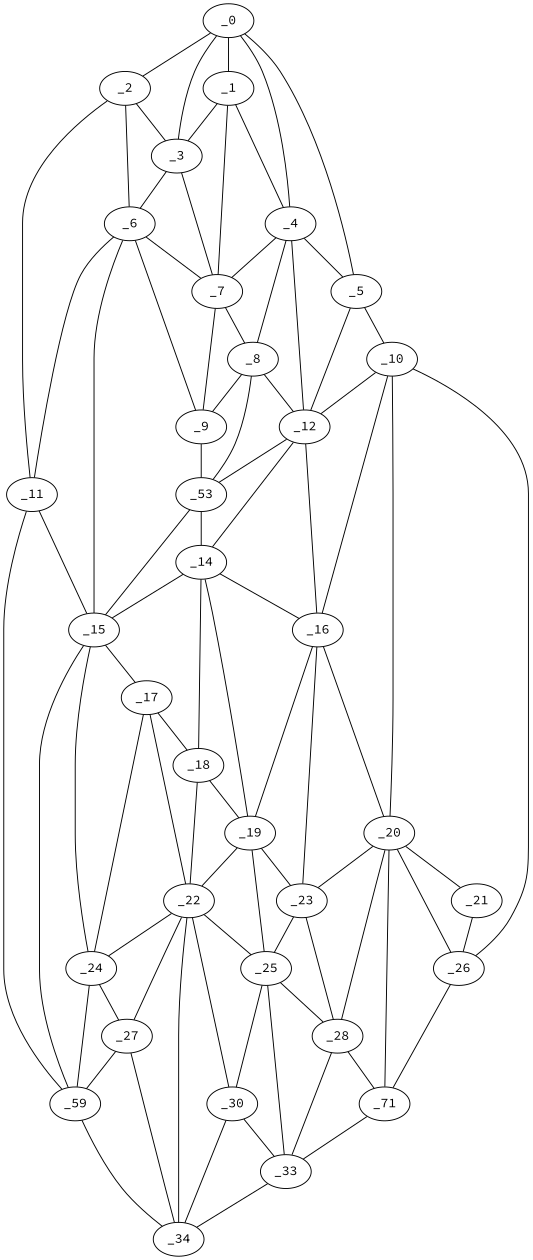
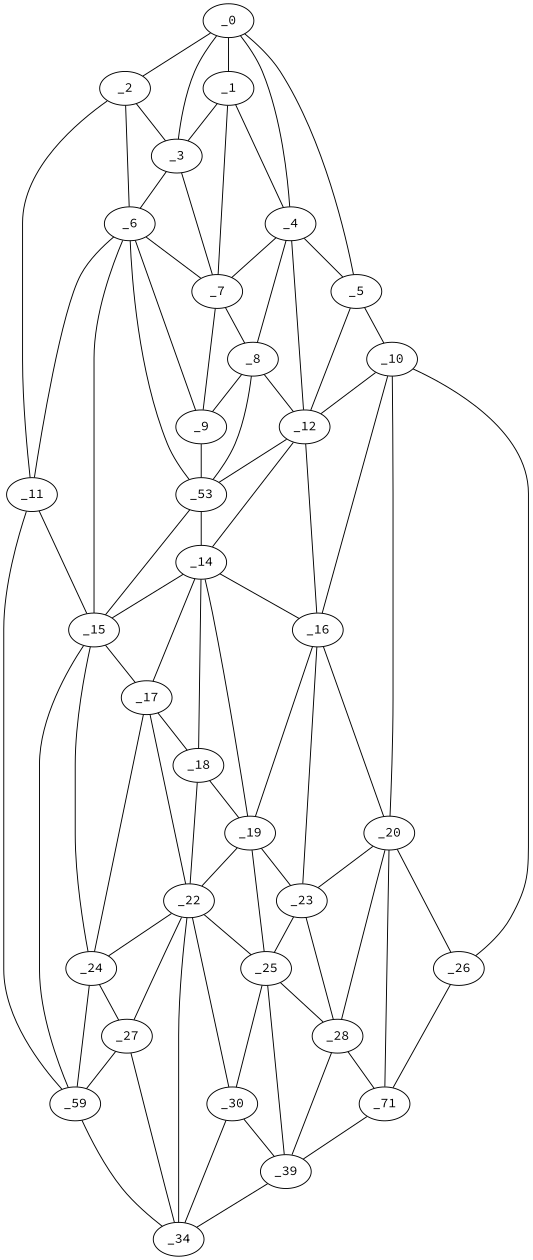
none -> (145, 364)
none -> (174, 630)
(477, 901) -> none
(286, 1172) -> (286, 1172)
